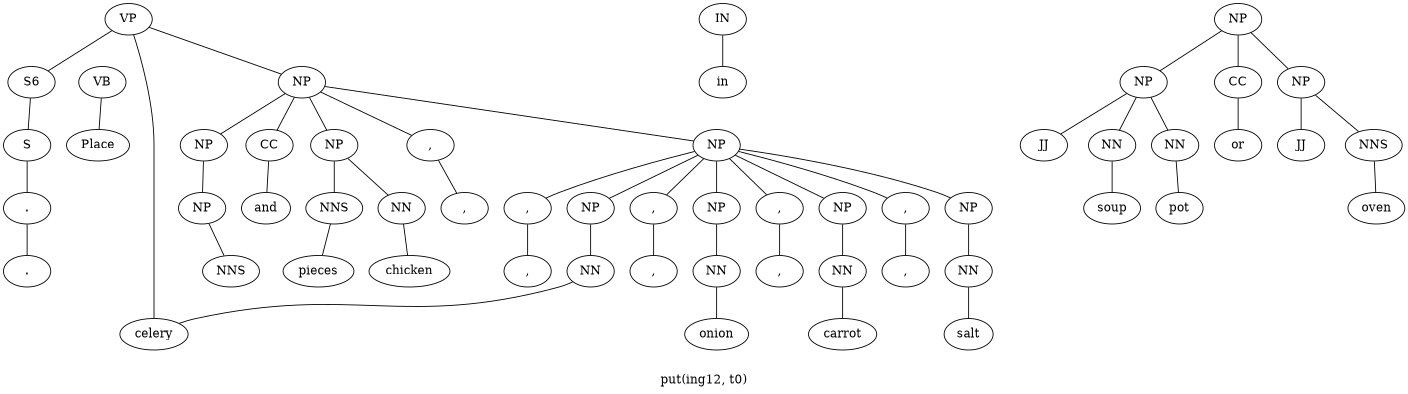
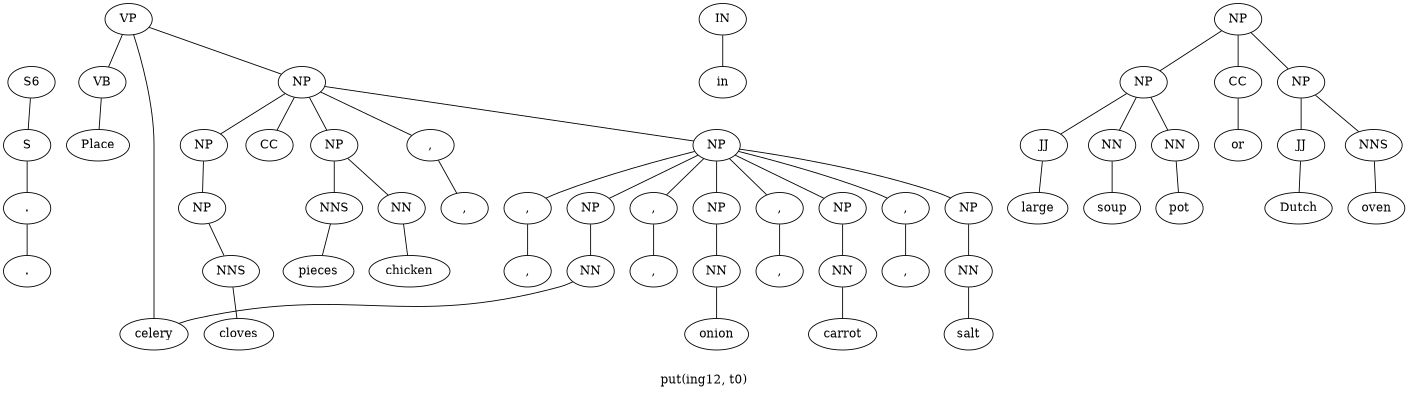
(80, 51) -> (115, 51)
(266, 208) -> none
none -> (1038, 208)
none -> (1298, 208)
none -> (239, 334)
